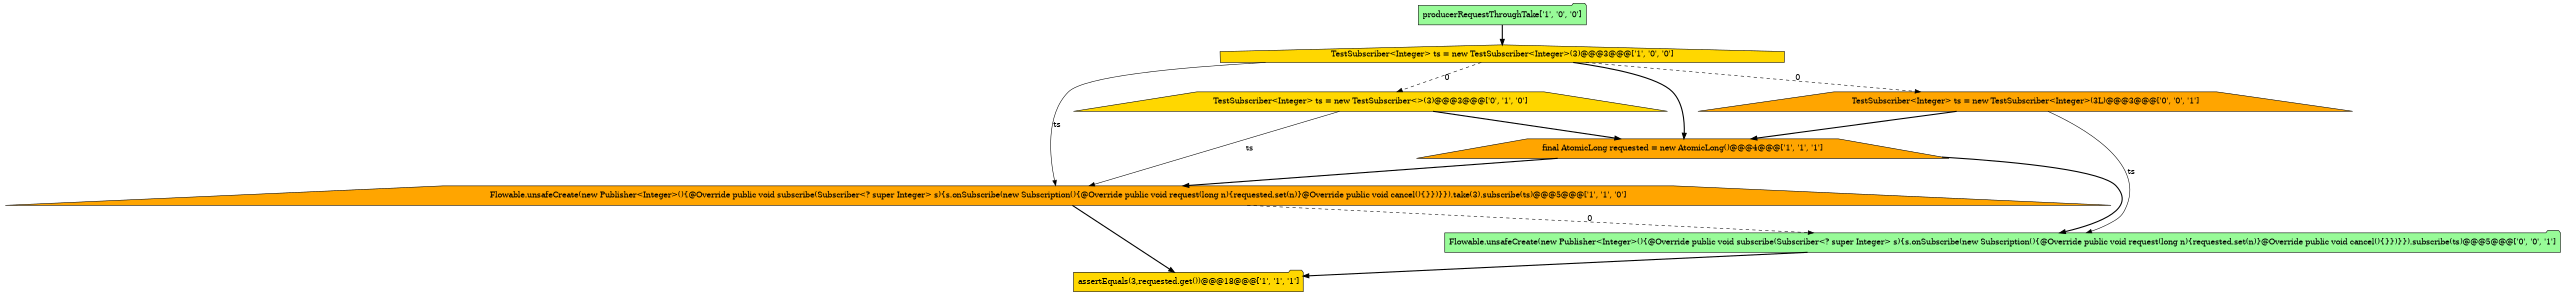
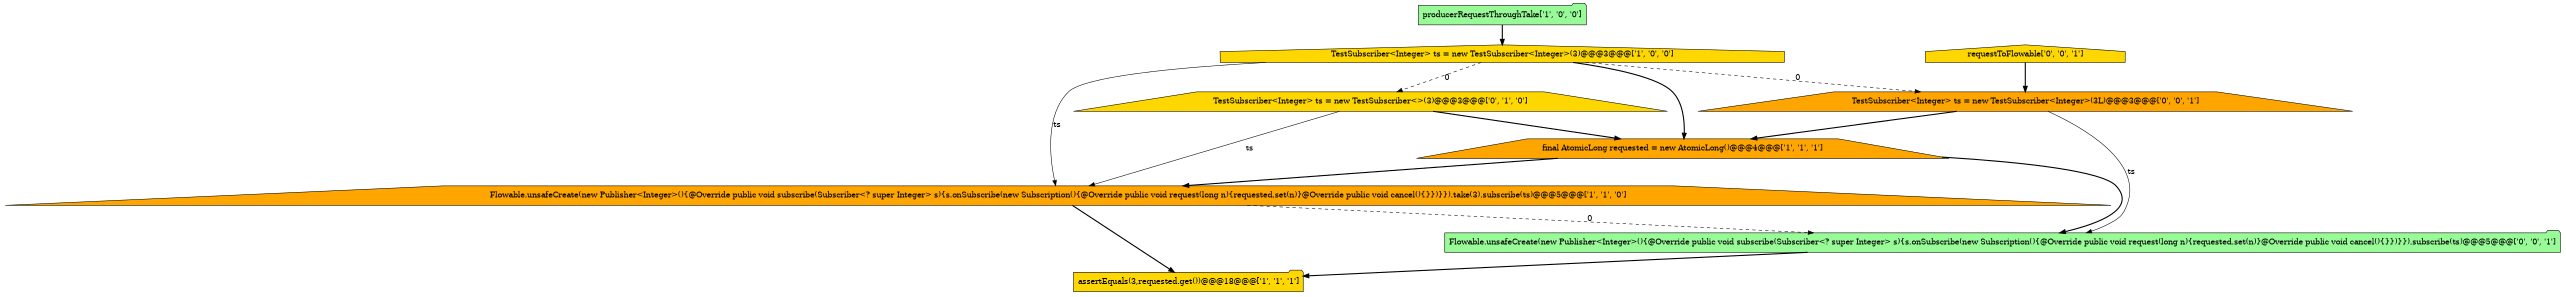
none -> (2025, 55)
